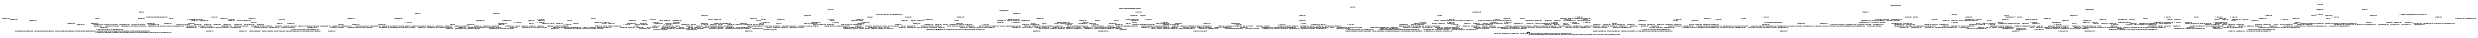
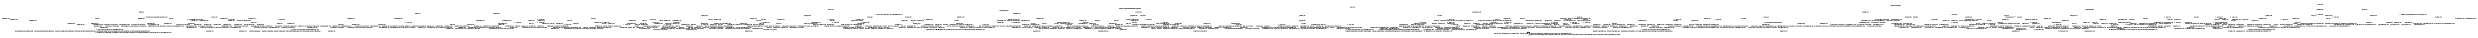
(2080, 21) -> (2205, 22)
none -> (650, 26)
